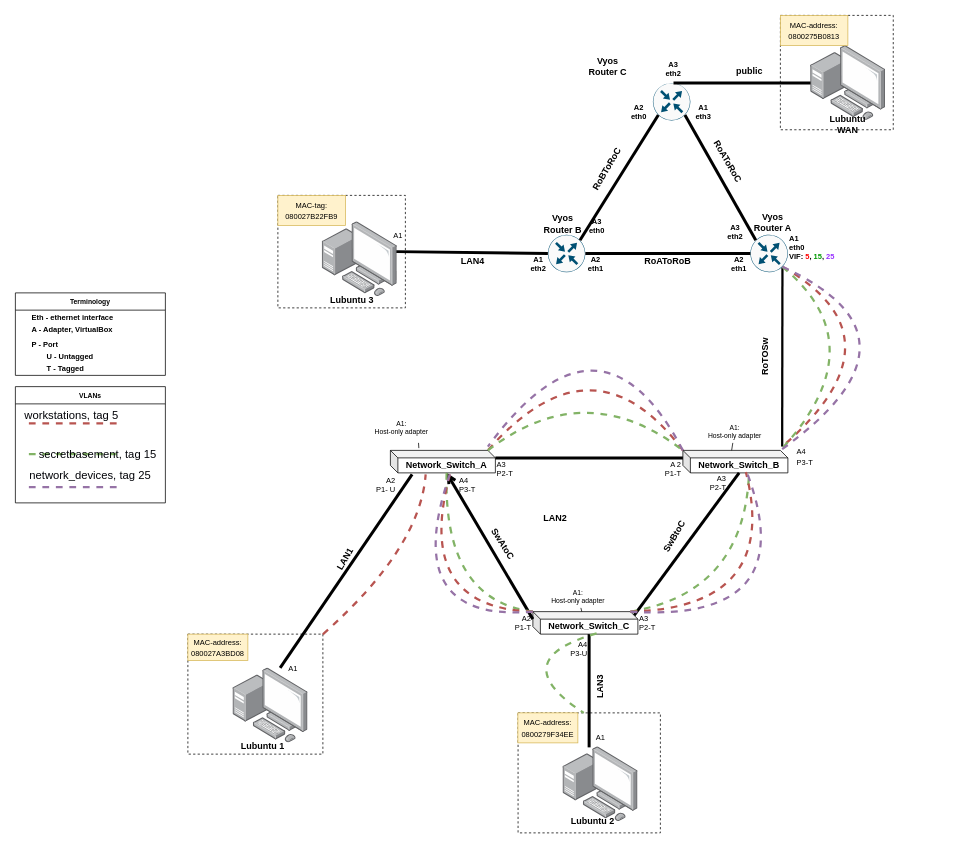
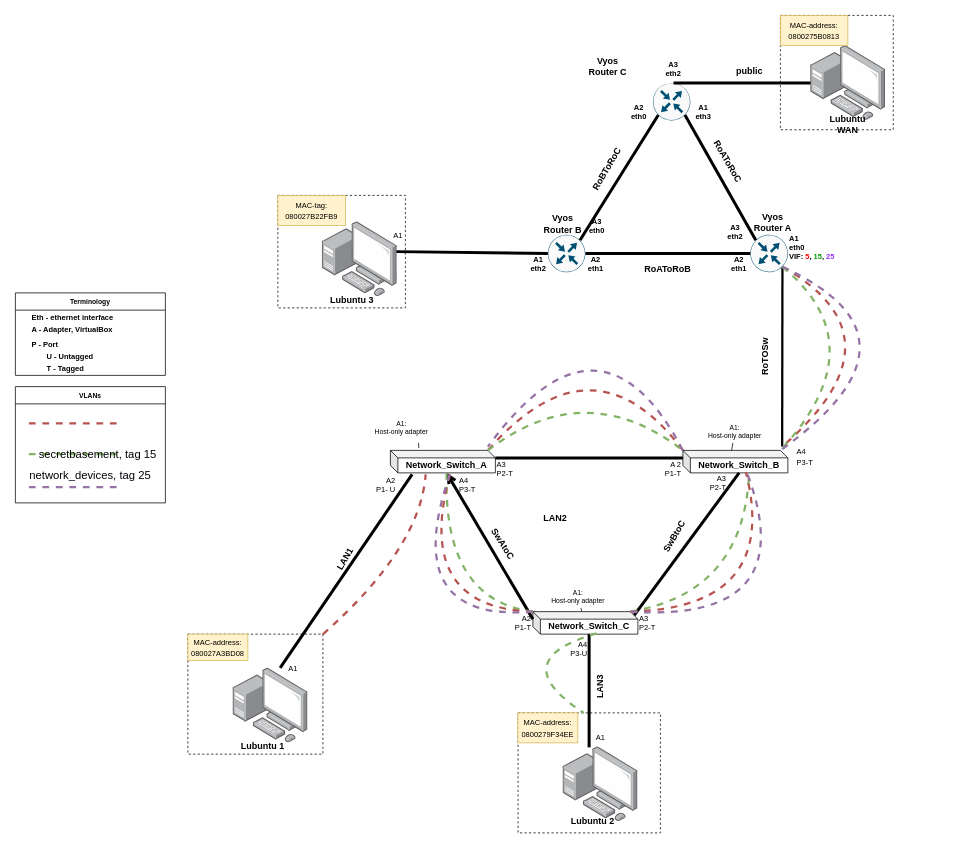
(473, 261) -> none
(668, 261) -> (668, 269)
(72, 415) -> none
